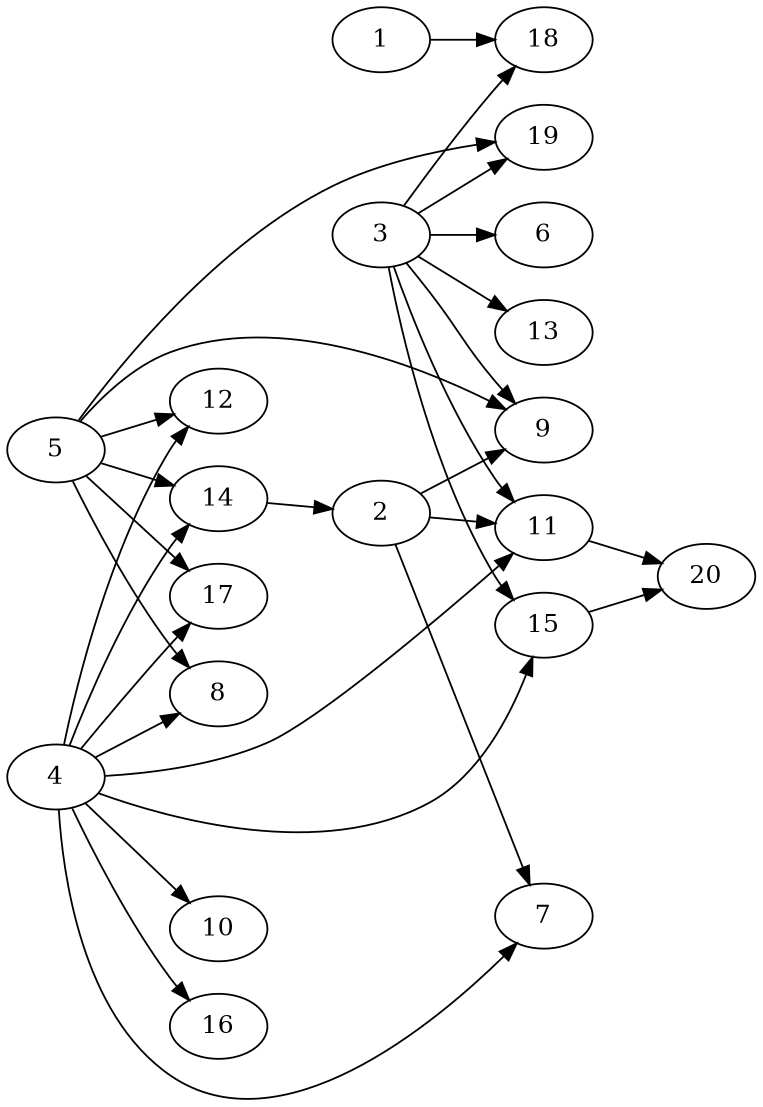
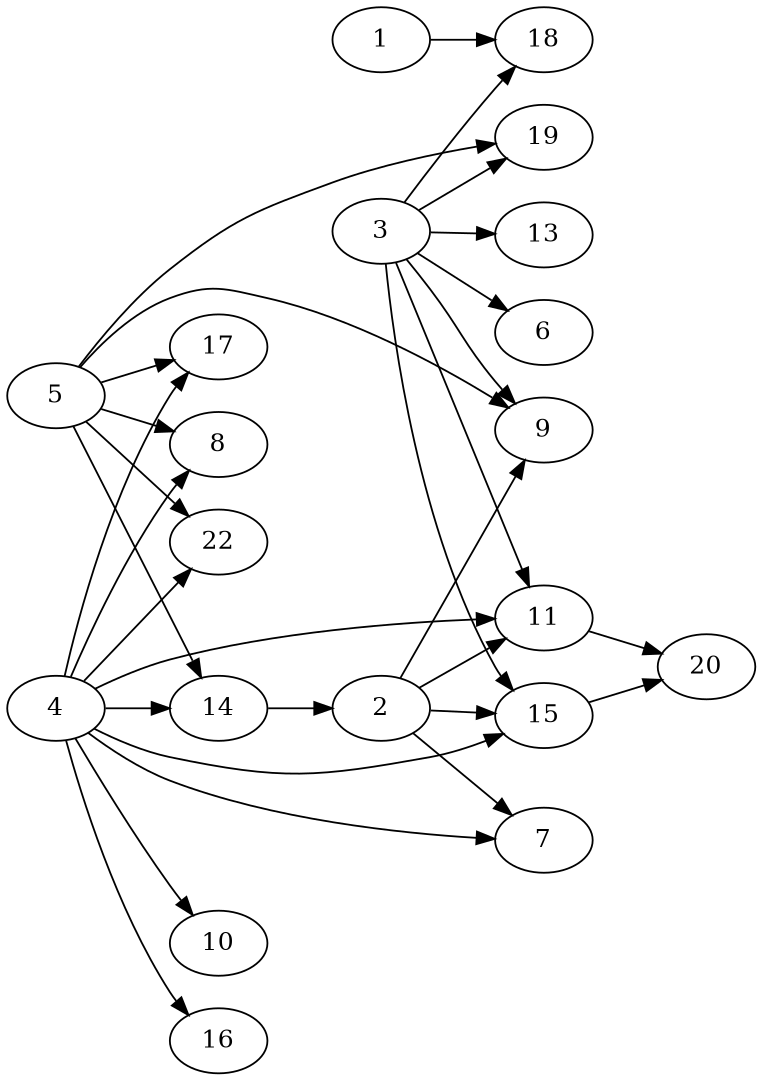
(219, 401) -> (219, 542)
none -> (454, 712)
